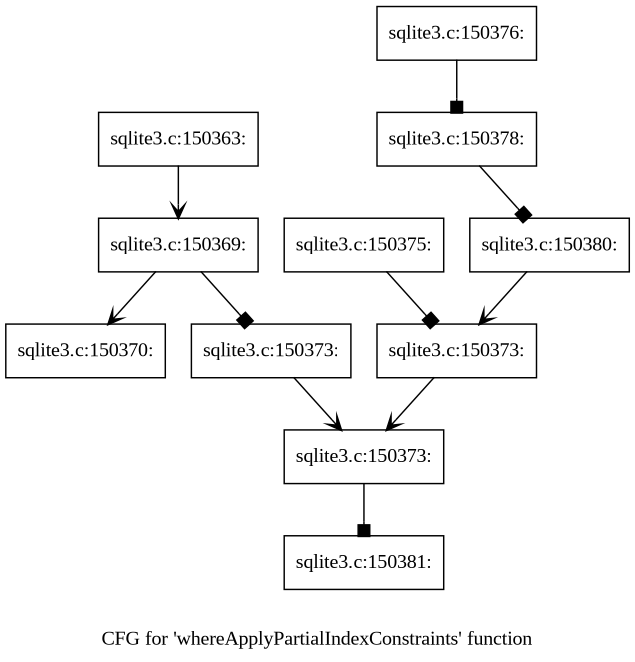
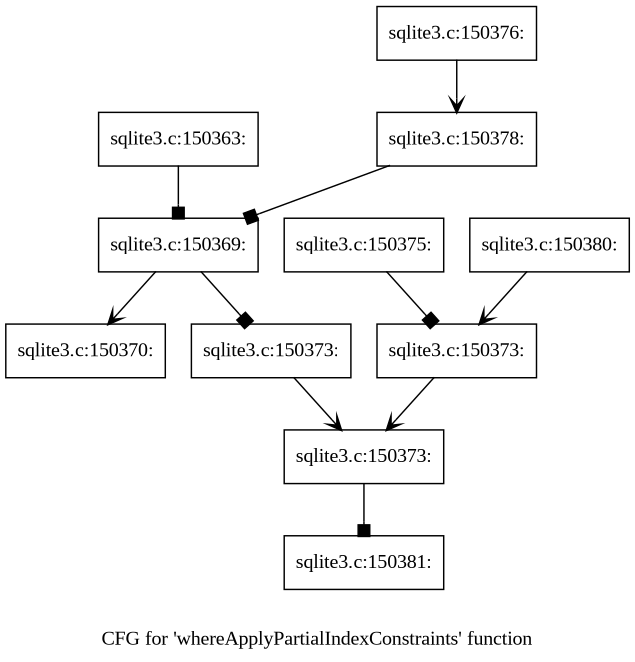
(457, 79) -> (457, 79)
(178, 185) -> (178, 185)
(498, 187) -> (325, 190)
